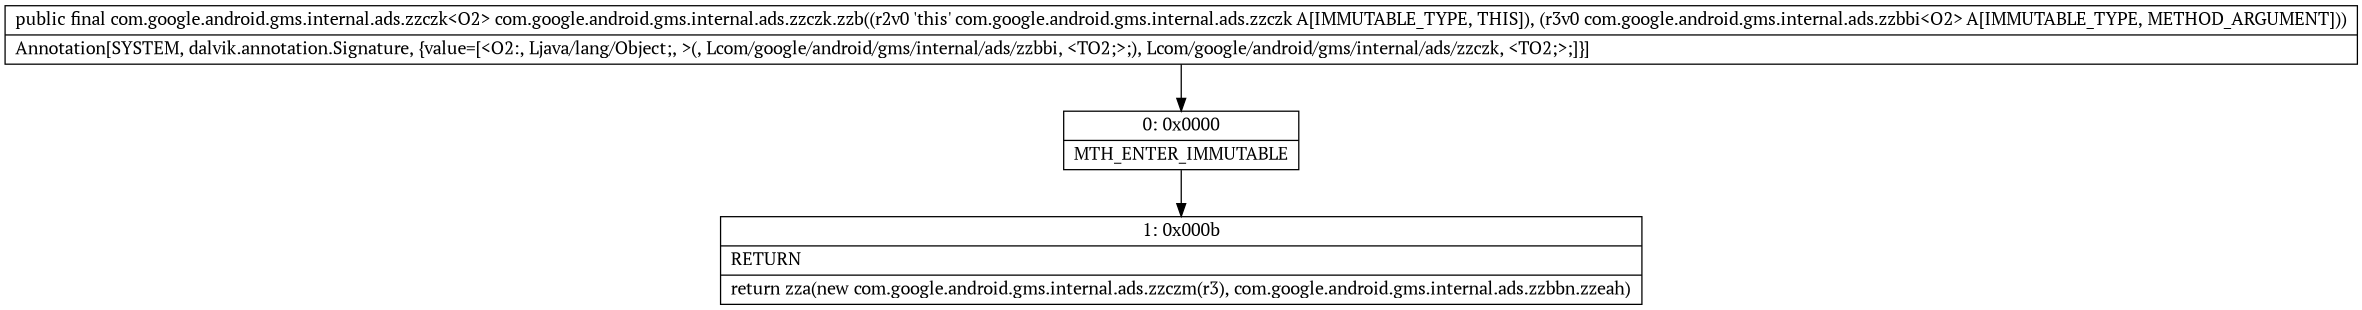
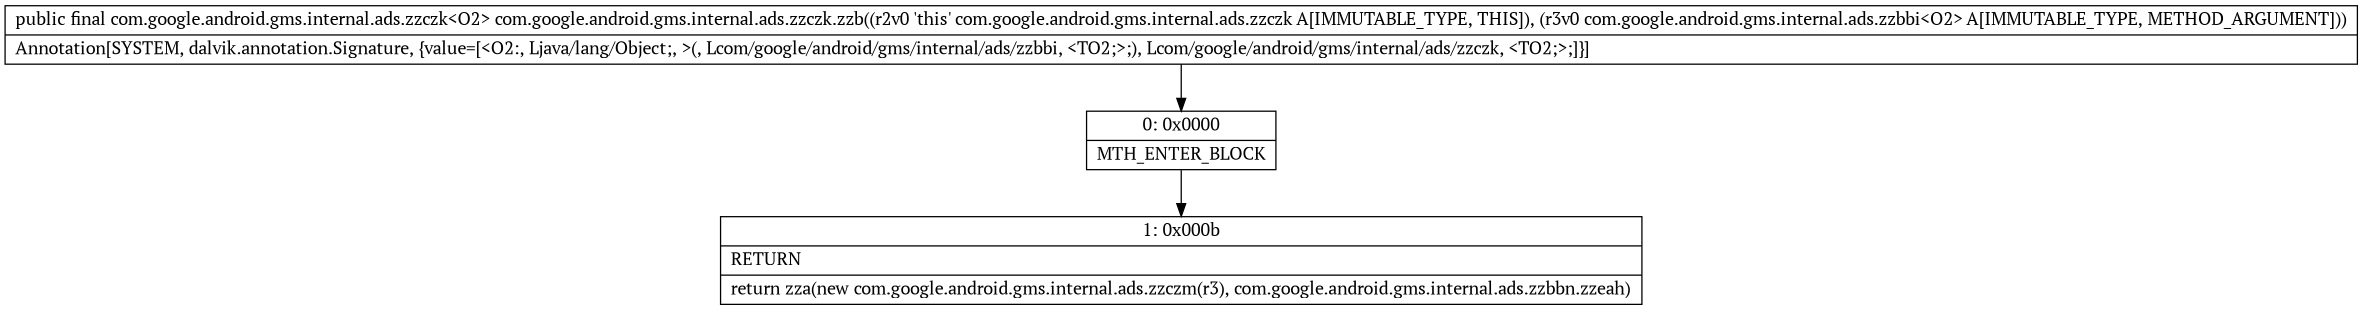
(1181, 154) -> (1181, 154)
